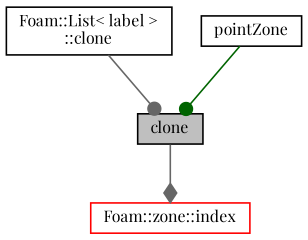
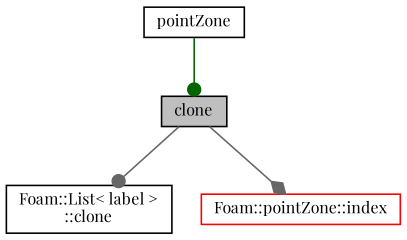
(129, 79) -> (151, 152)
(170, 218) -> (301, 209)
